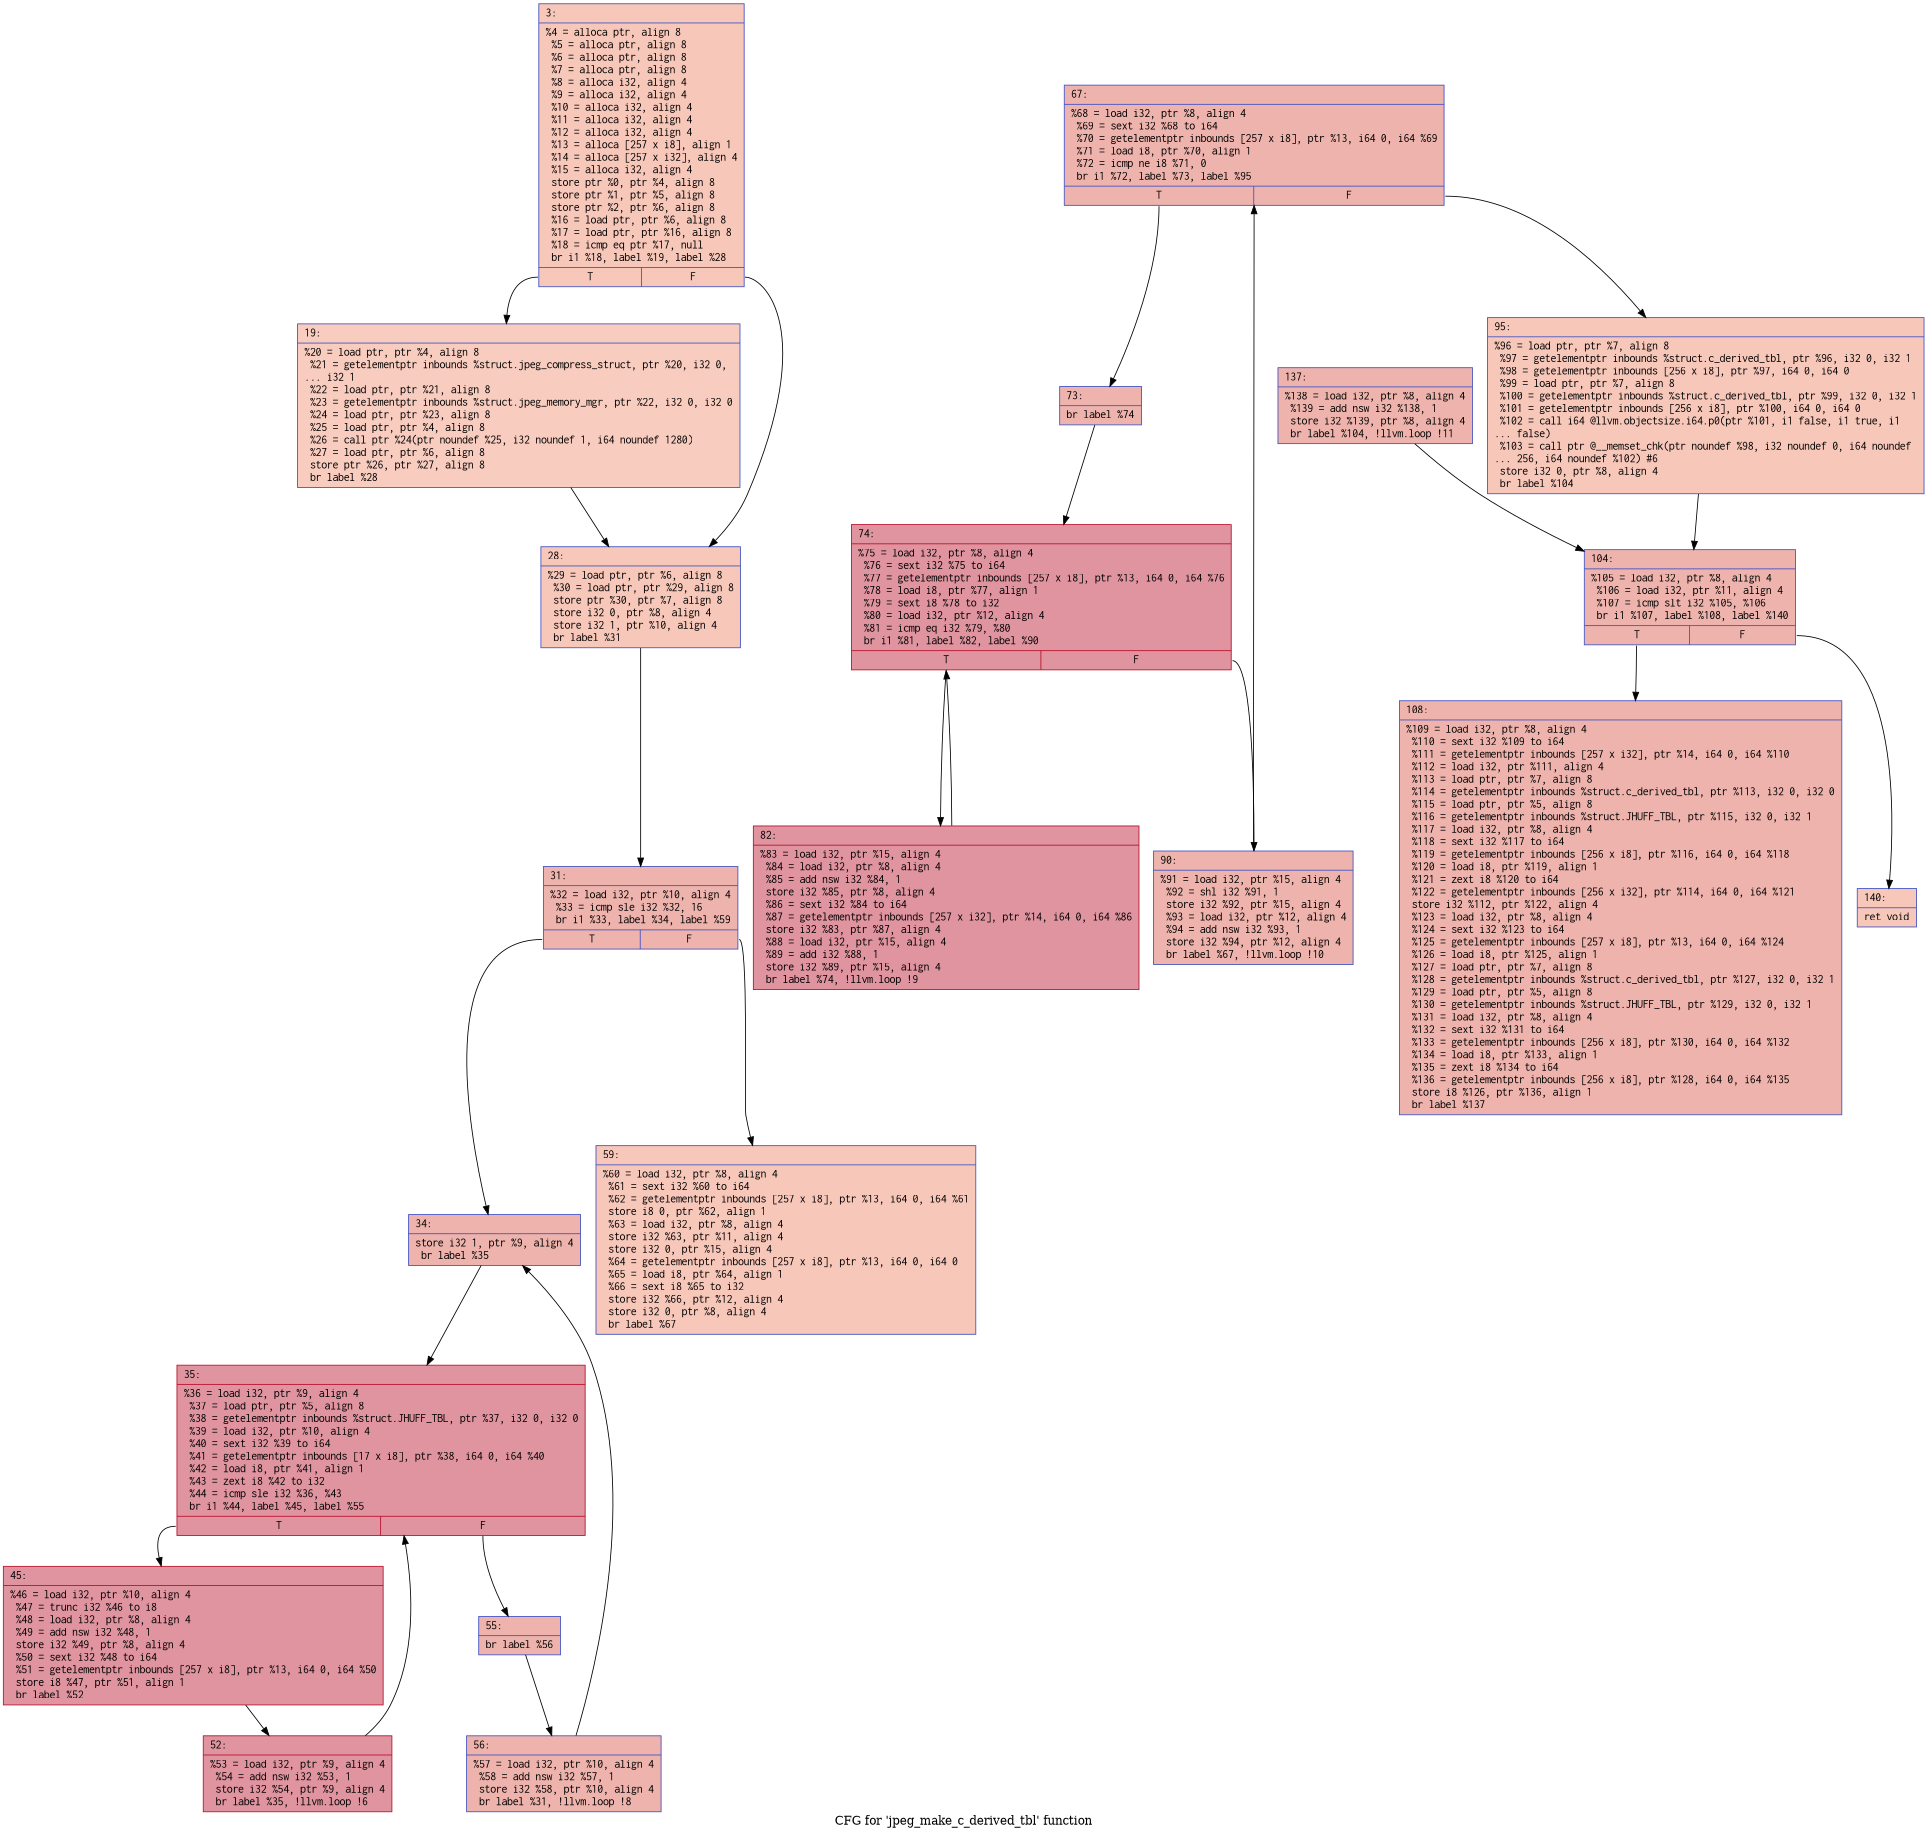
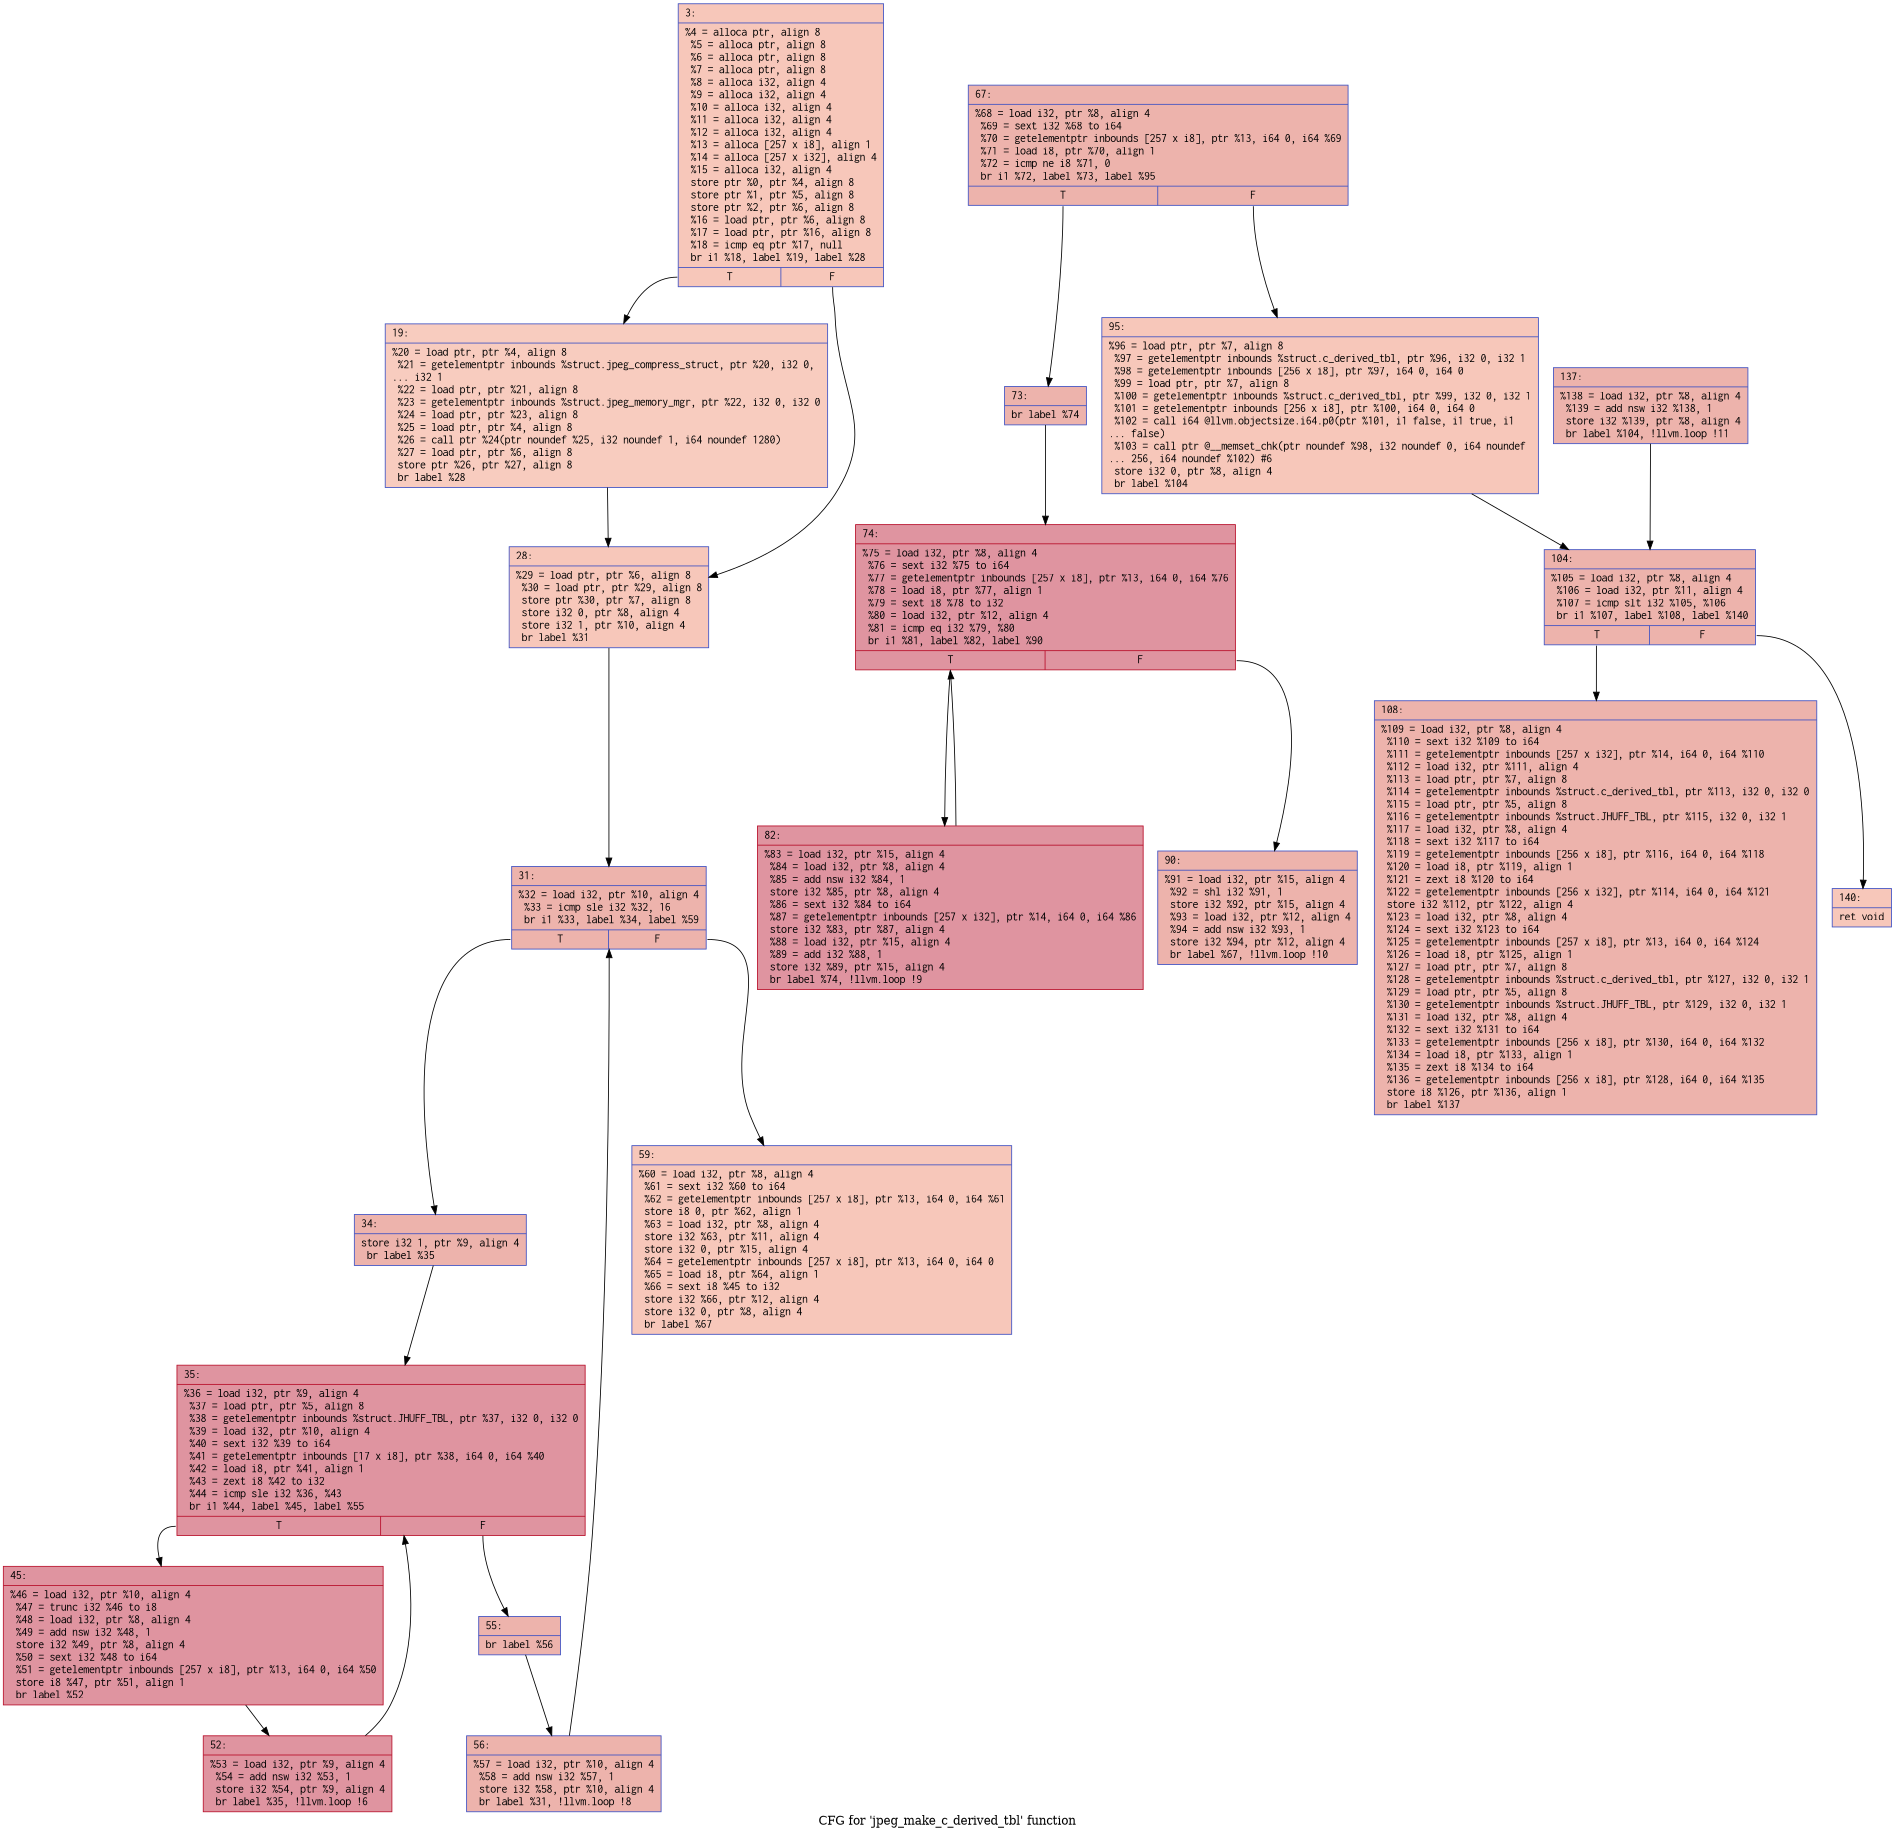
(1254, 532) -> none
(673, 1287) -> (709, 1287)
(612, 1494) -> (602, 1348)
